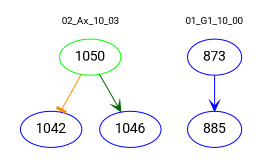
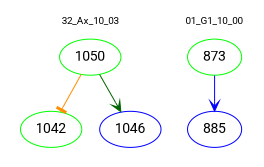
(91, 22) -> (91, 22)
(215, 57) -> (215, 57)
(51, 129) -> (51, 129)
